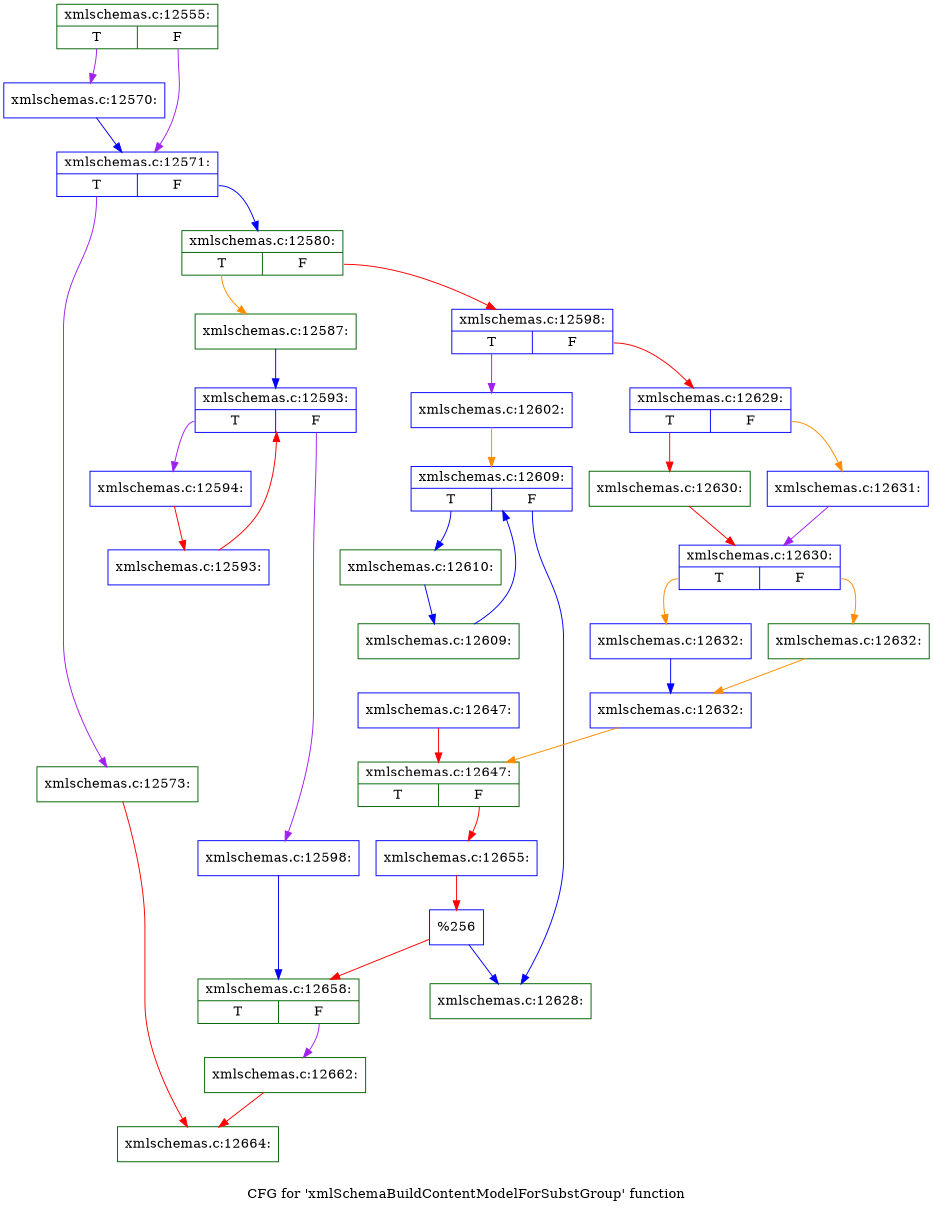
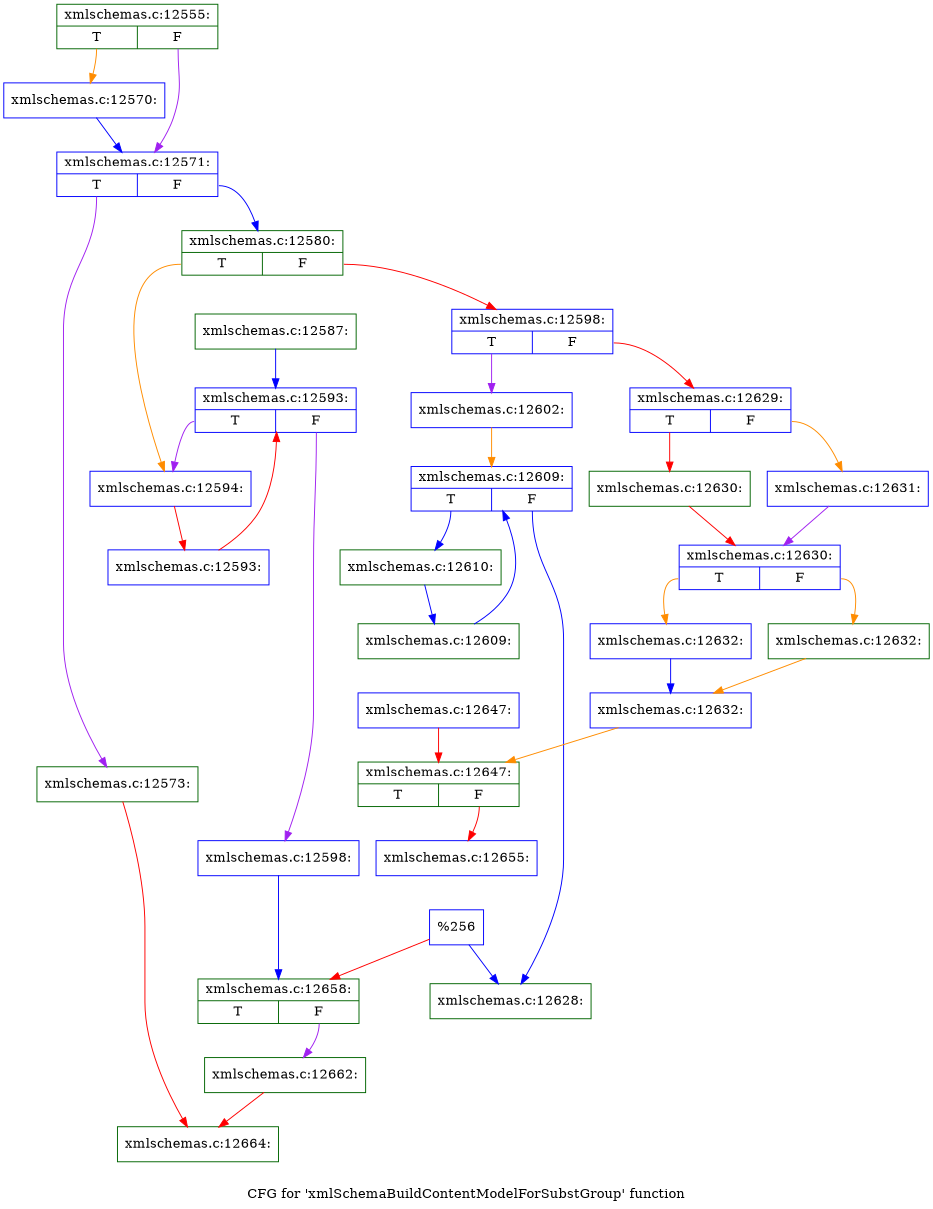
(96, 62) -> (96, 62)
(227, 294) -> (135, 352)
(457, 888) -> none
